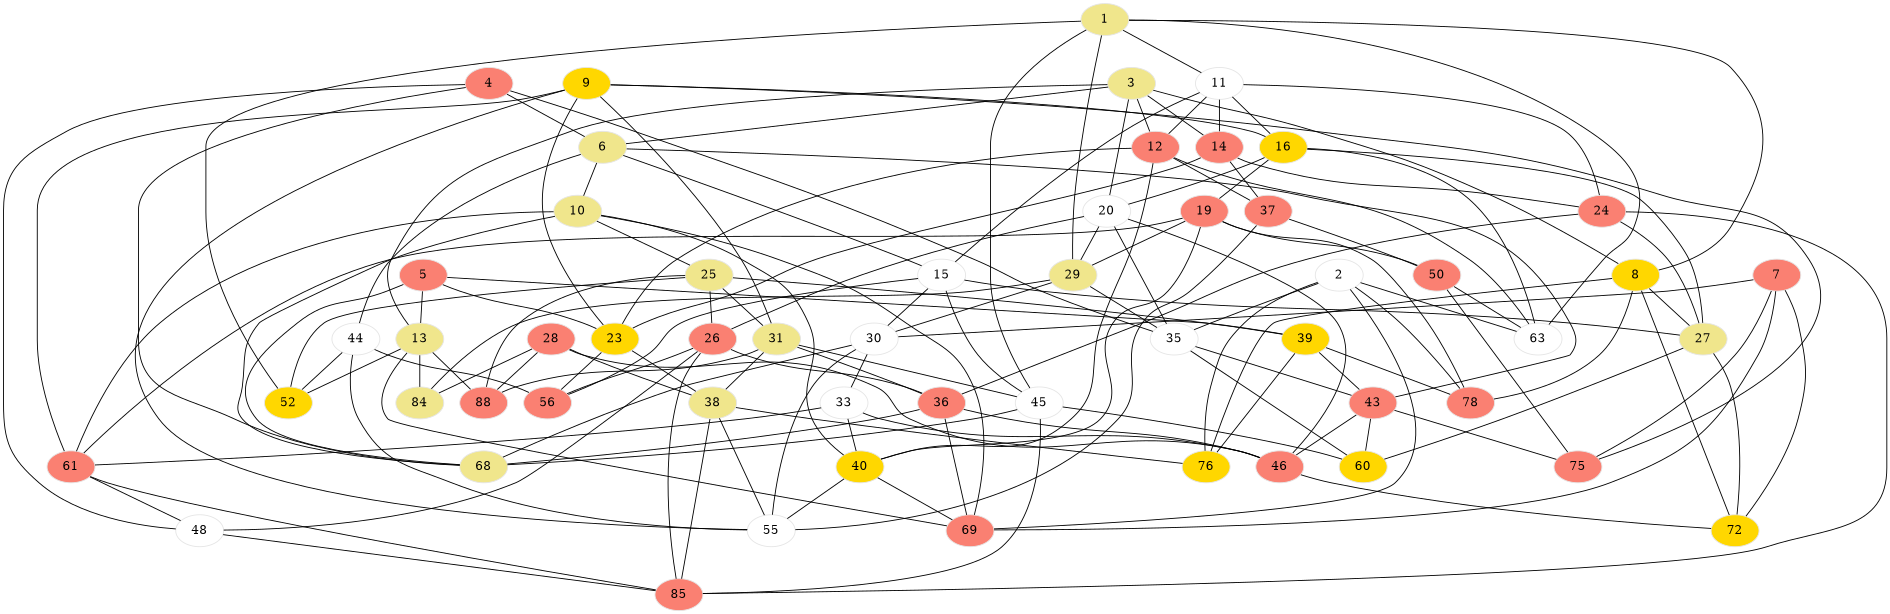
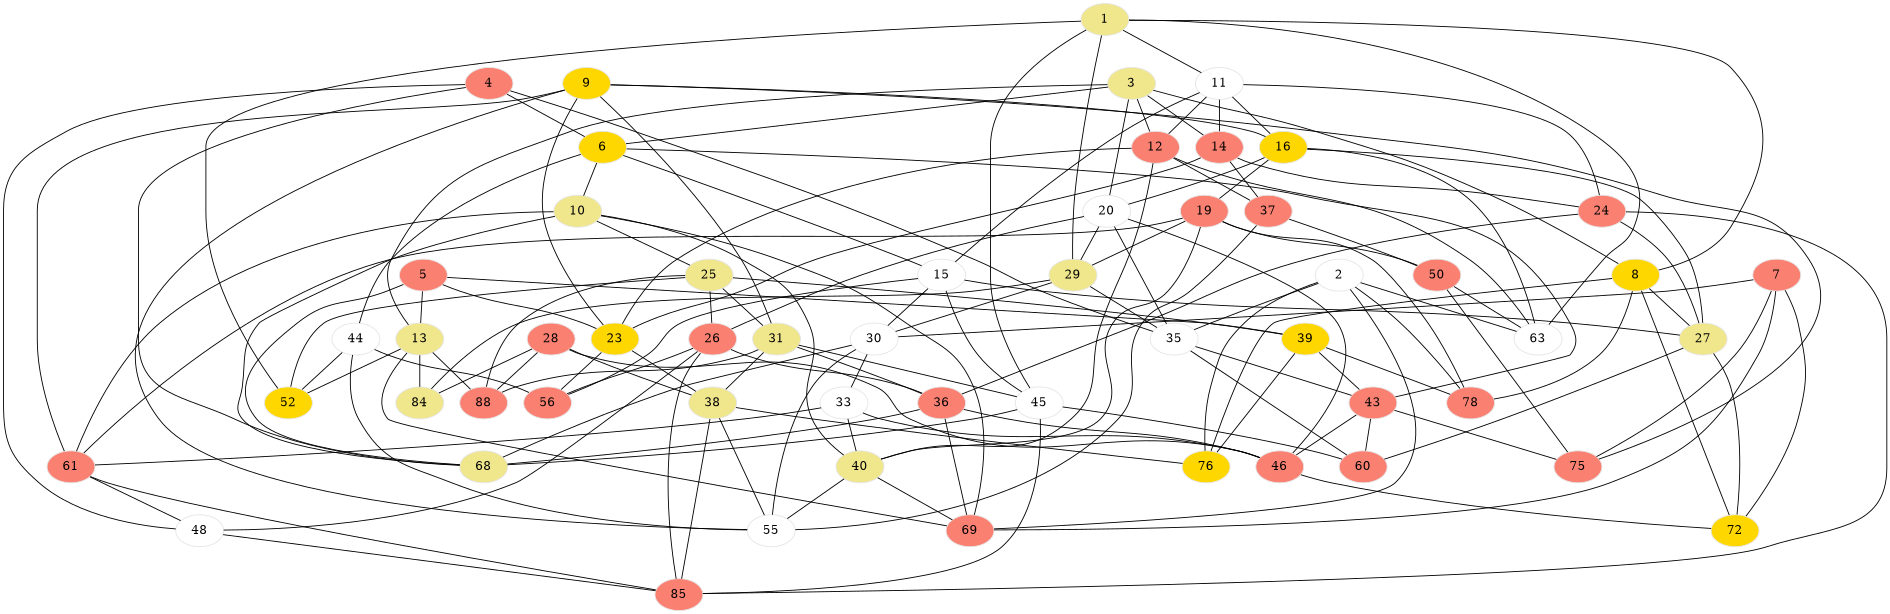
(603, 147) -> (603, 147)
(860, 467) -> (860, 467)
(1363, 467) -> (1363, 467)
